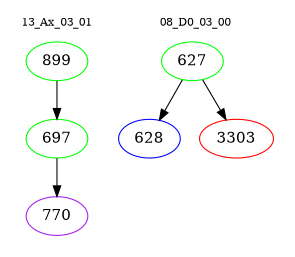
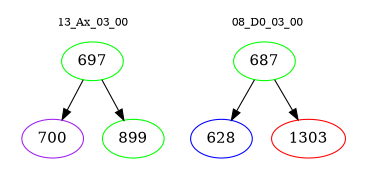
(57, 23) -> (93, 23)
(192, 61) -> (264, 61)
(57, 95) -> (110, 95)
(237, 139) -> (309, 139)
(57, 216) -> (53, 139)
